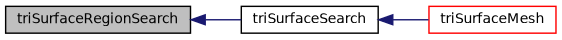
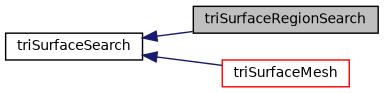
(223, 20) -> (175, 34)
